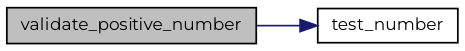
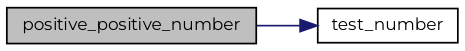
(132, 26) -> (132, 26)
